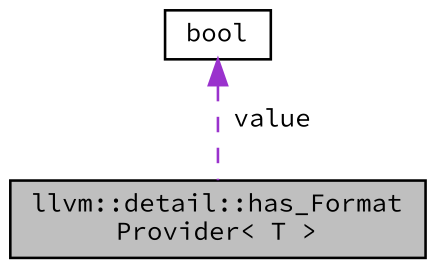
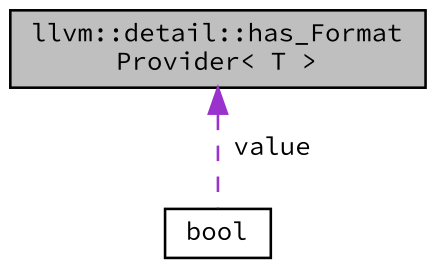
(218, 133) -> (218, 161)
